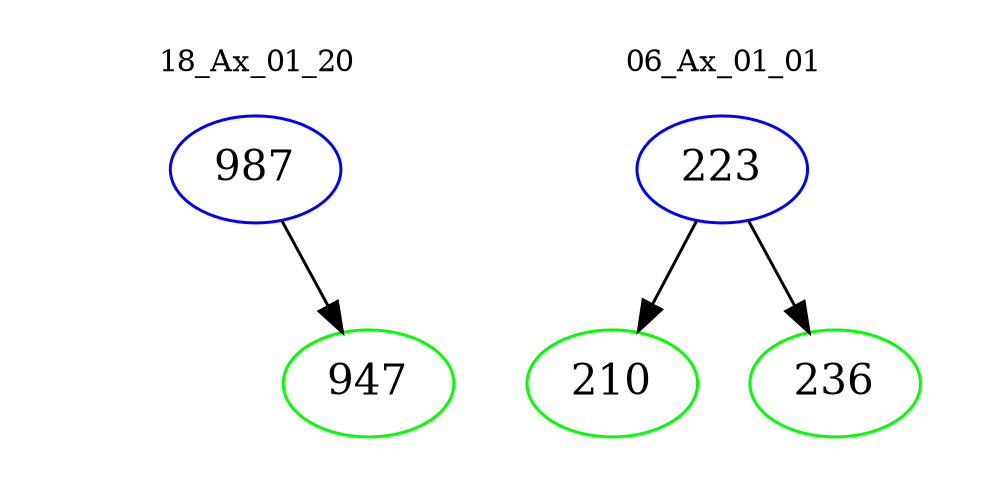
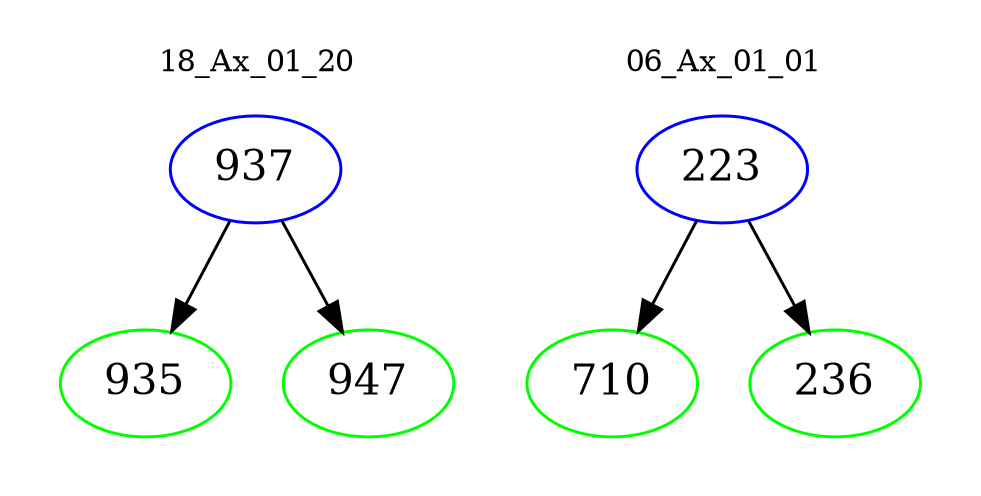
(256, 169) -> (256, 169)
none -> (146, 383)
(612, 383) -> (612, 383)
